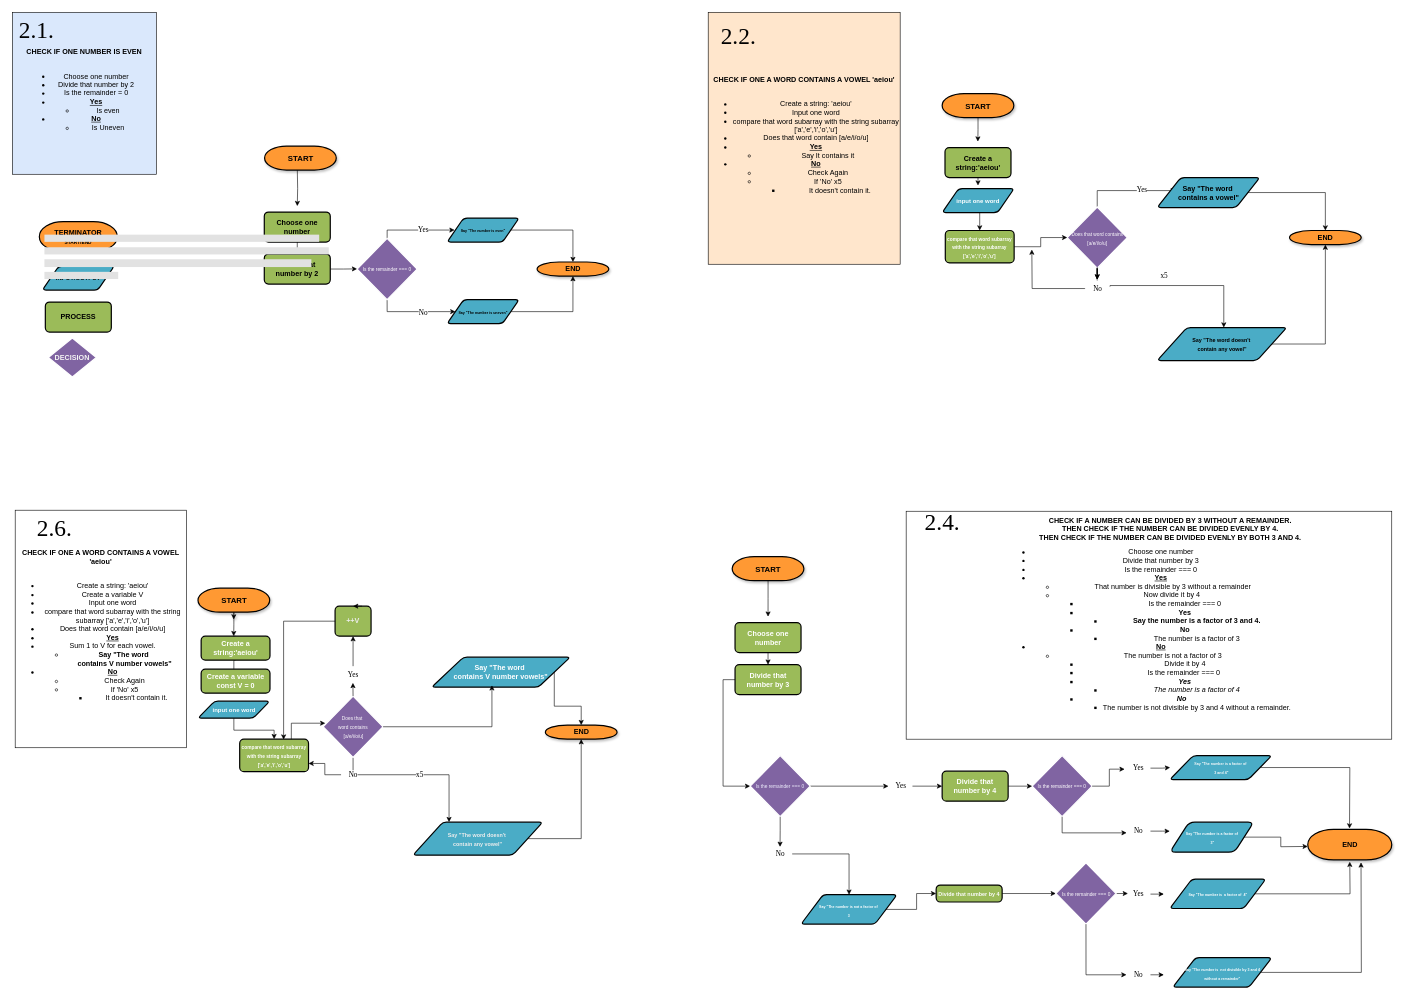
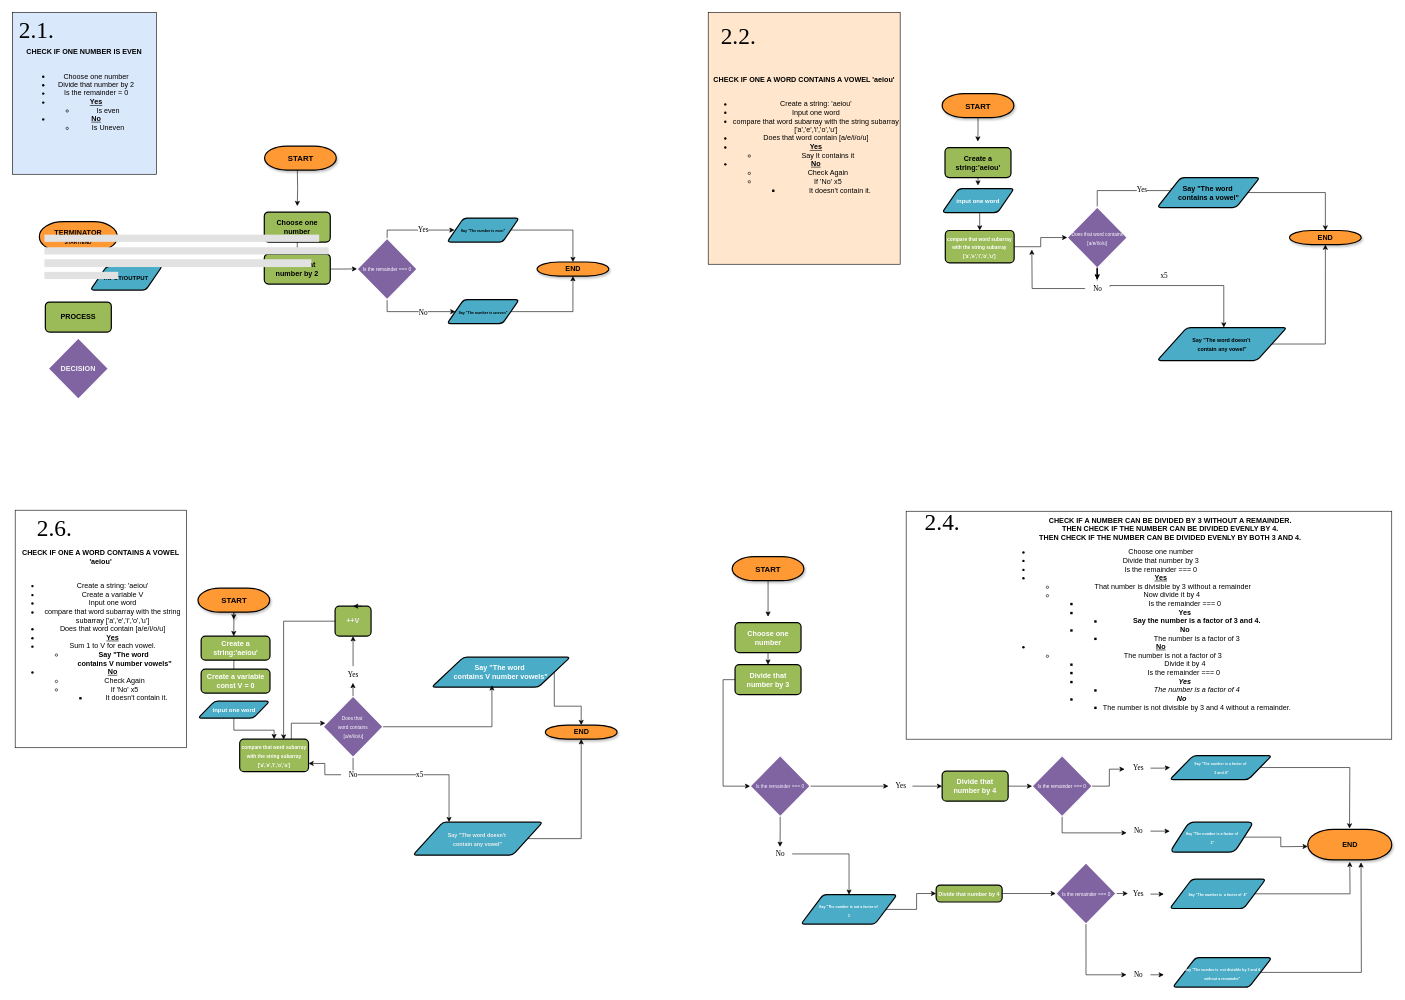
(78, 278) -> (126, 278)
(72, 358) -> (78, 369)
